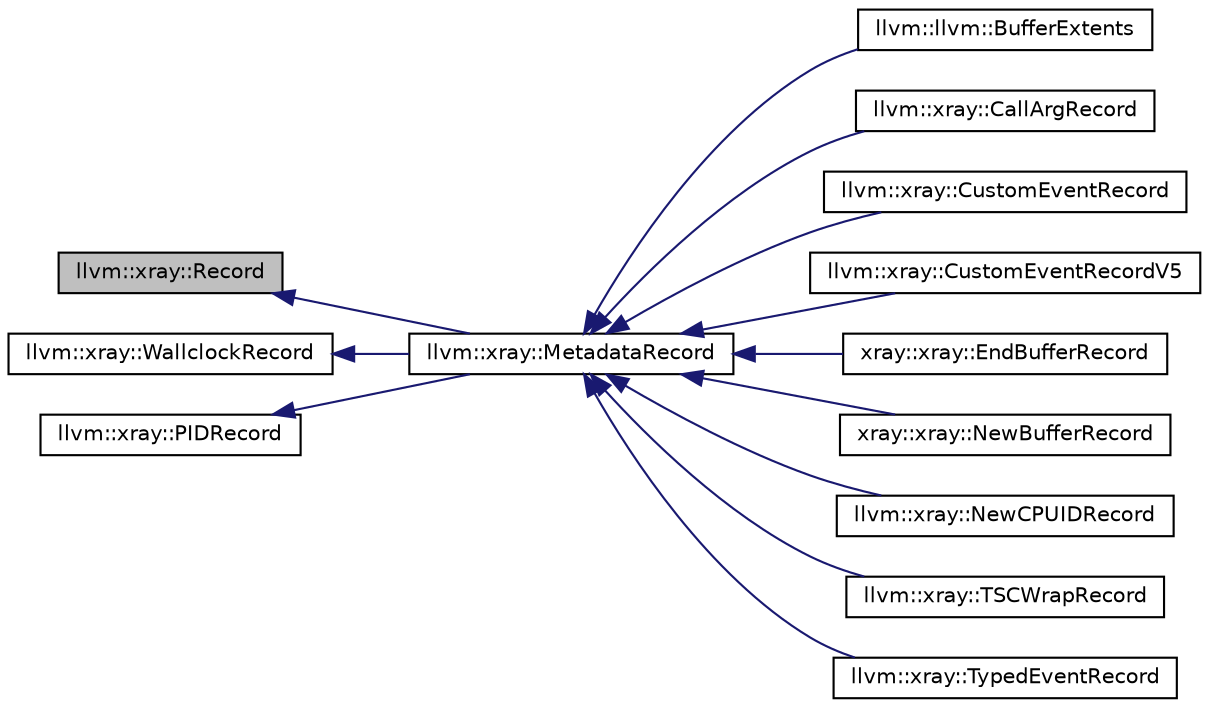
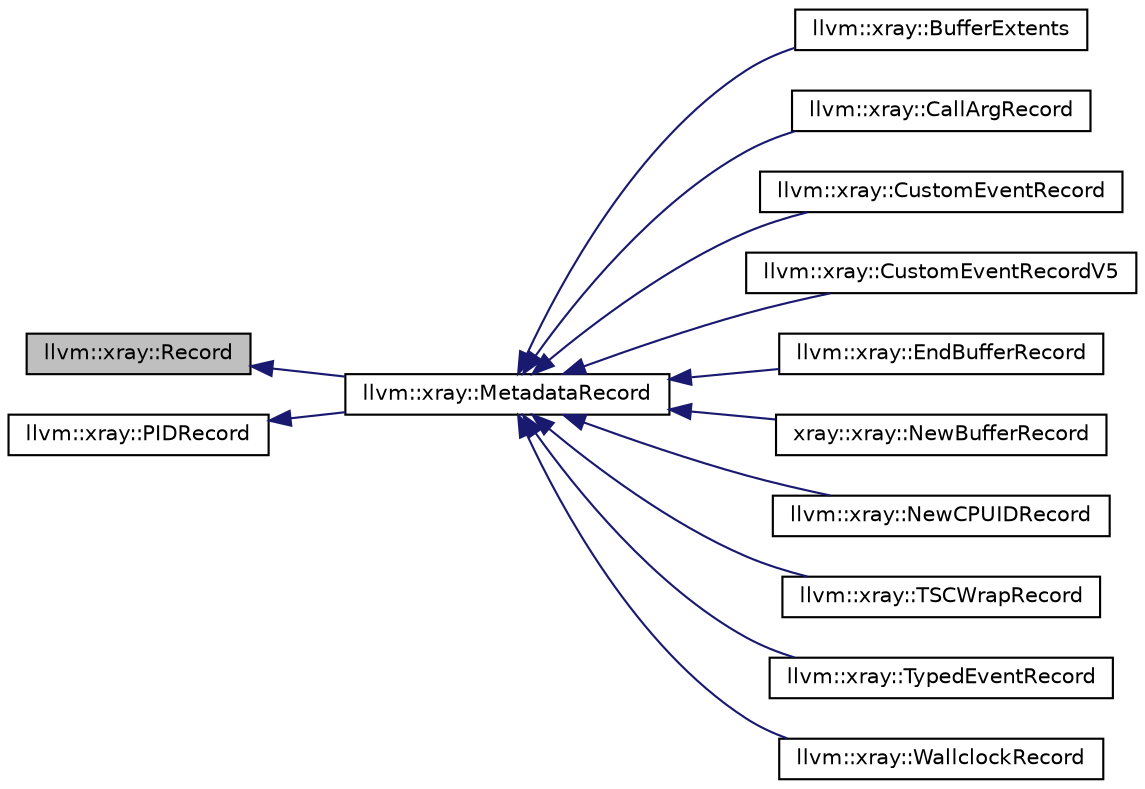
(1005, 30) -> (941, 30)
(382, 354) -> (632, 610)
(1005, 354) -> (941, 354)
